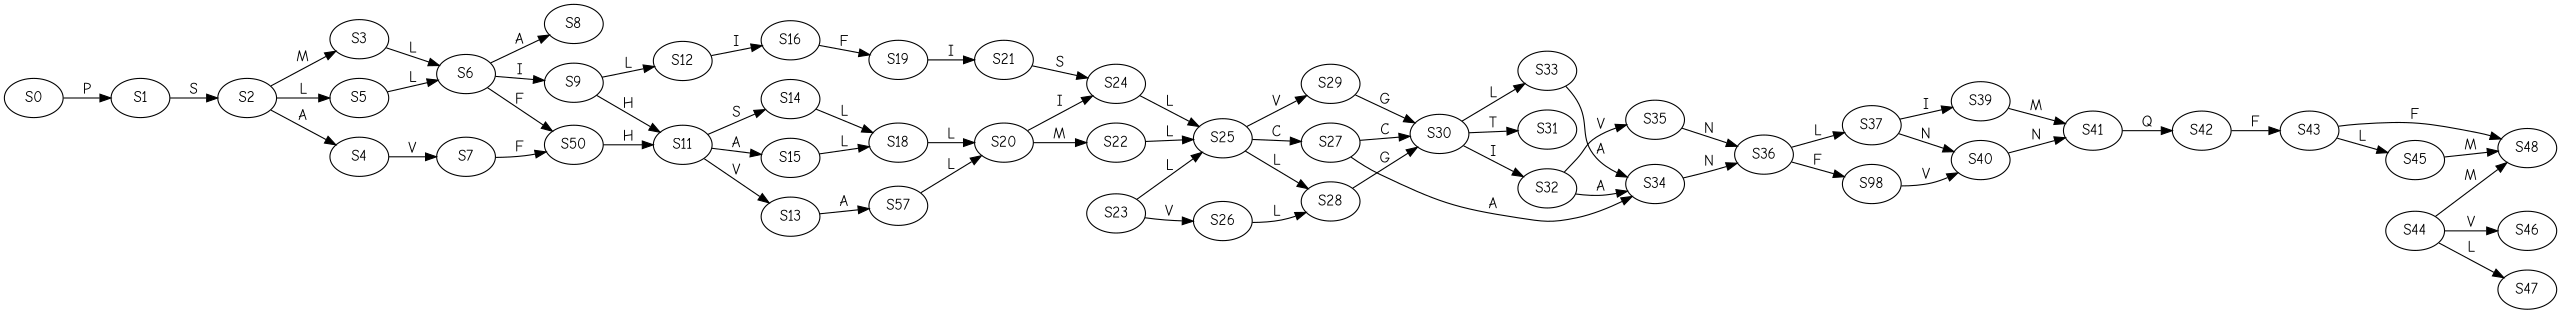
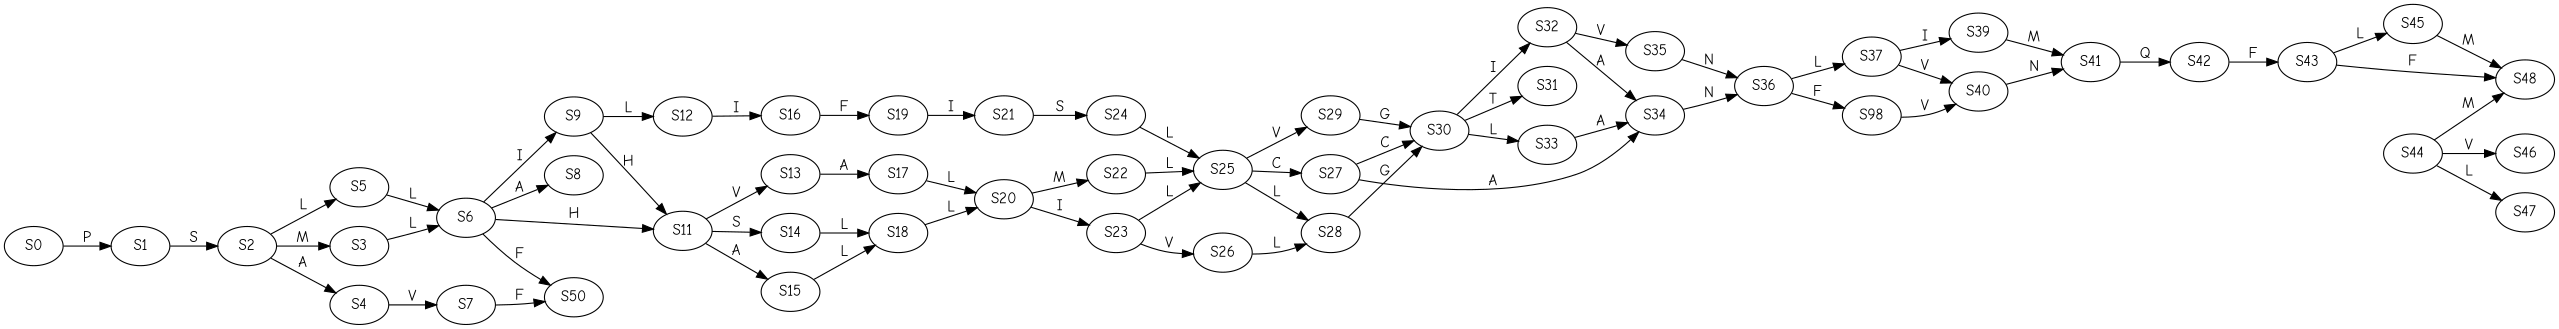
(1055, 116) -> (1055, 215)
(1926, 134) -> (1925, 66)
(623, 145) -> (569, 224)
(898, 206) -> (898, 174)
